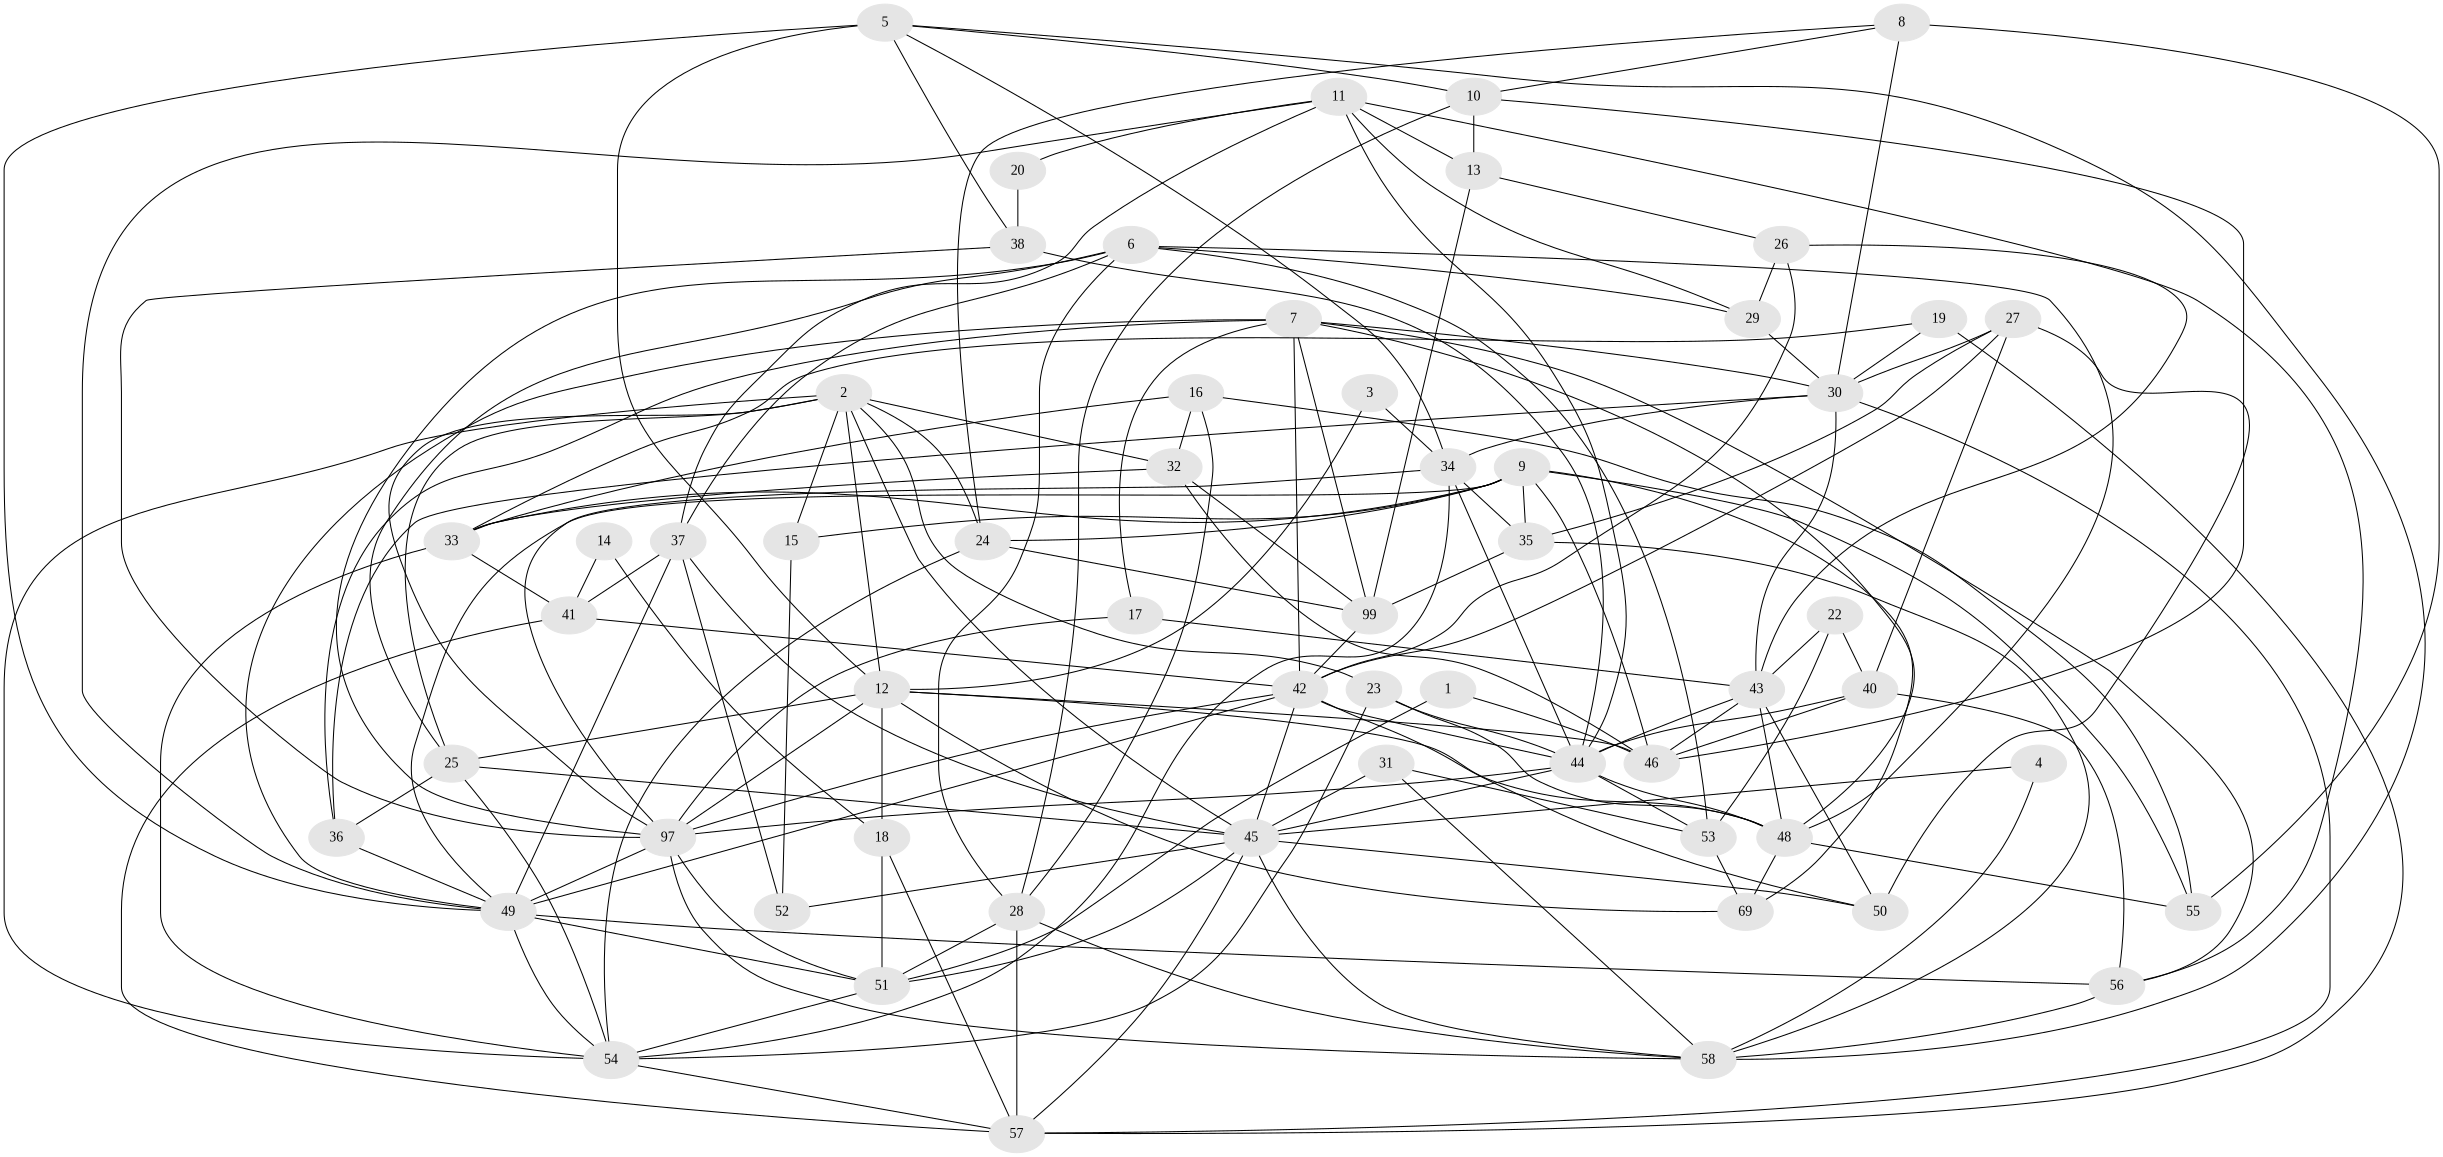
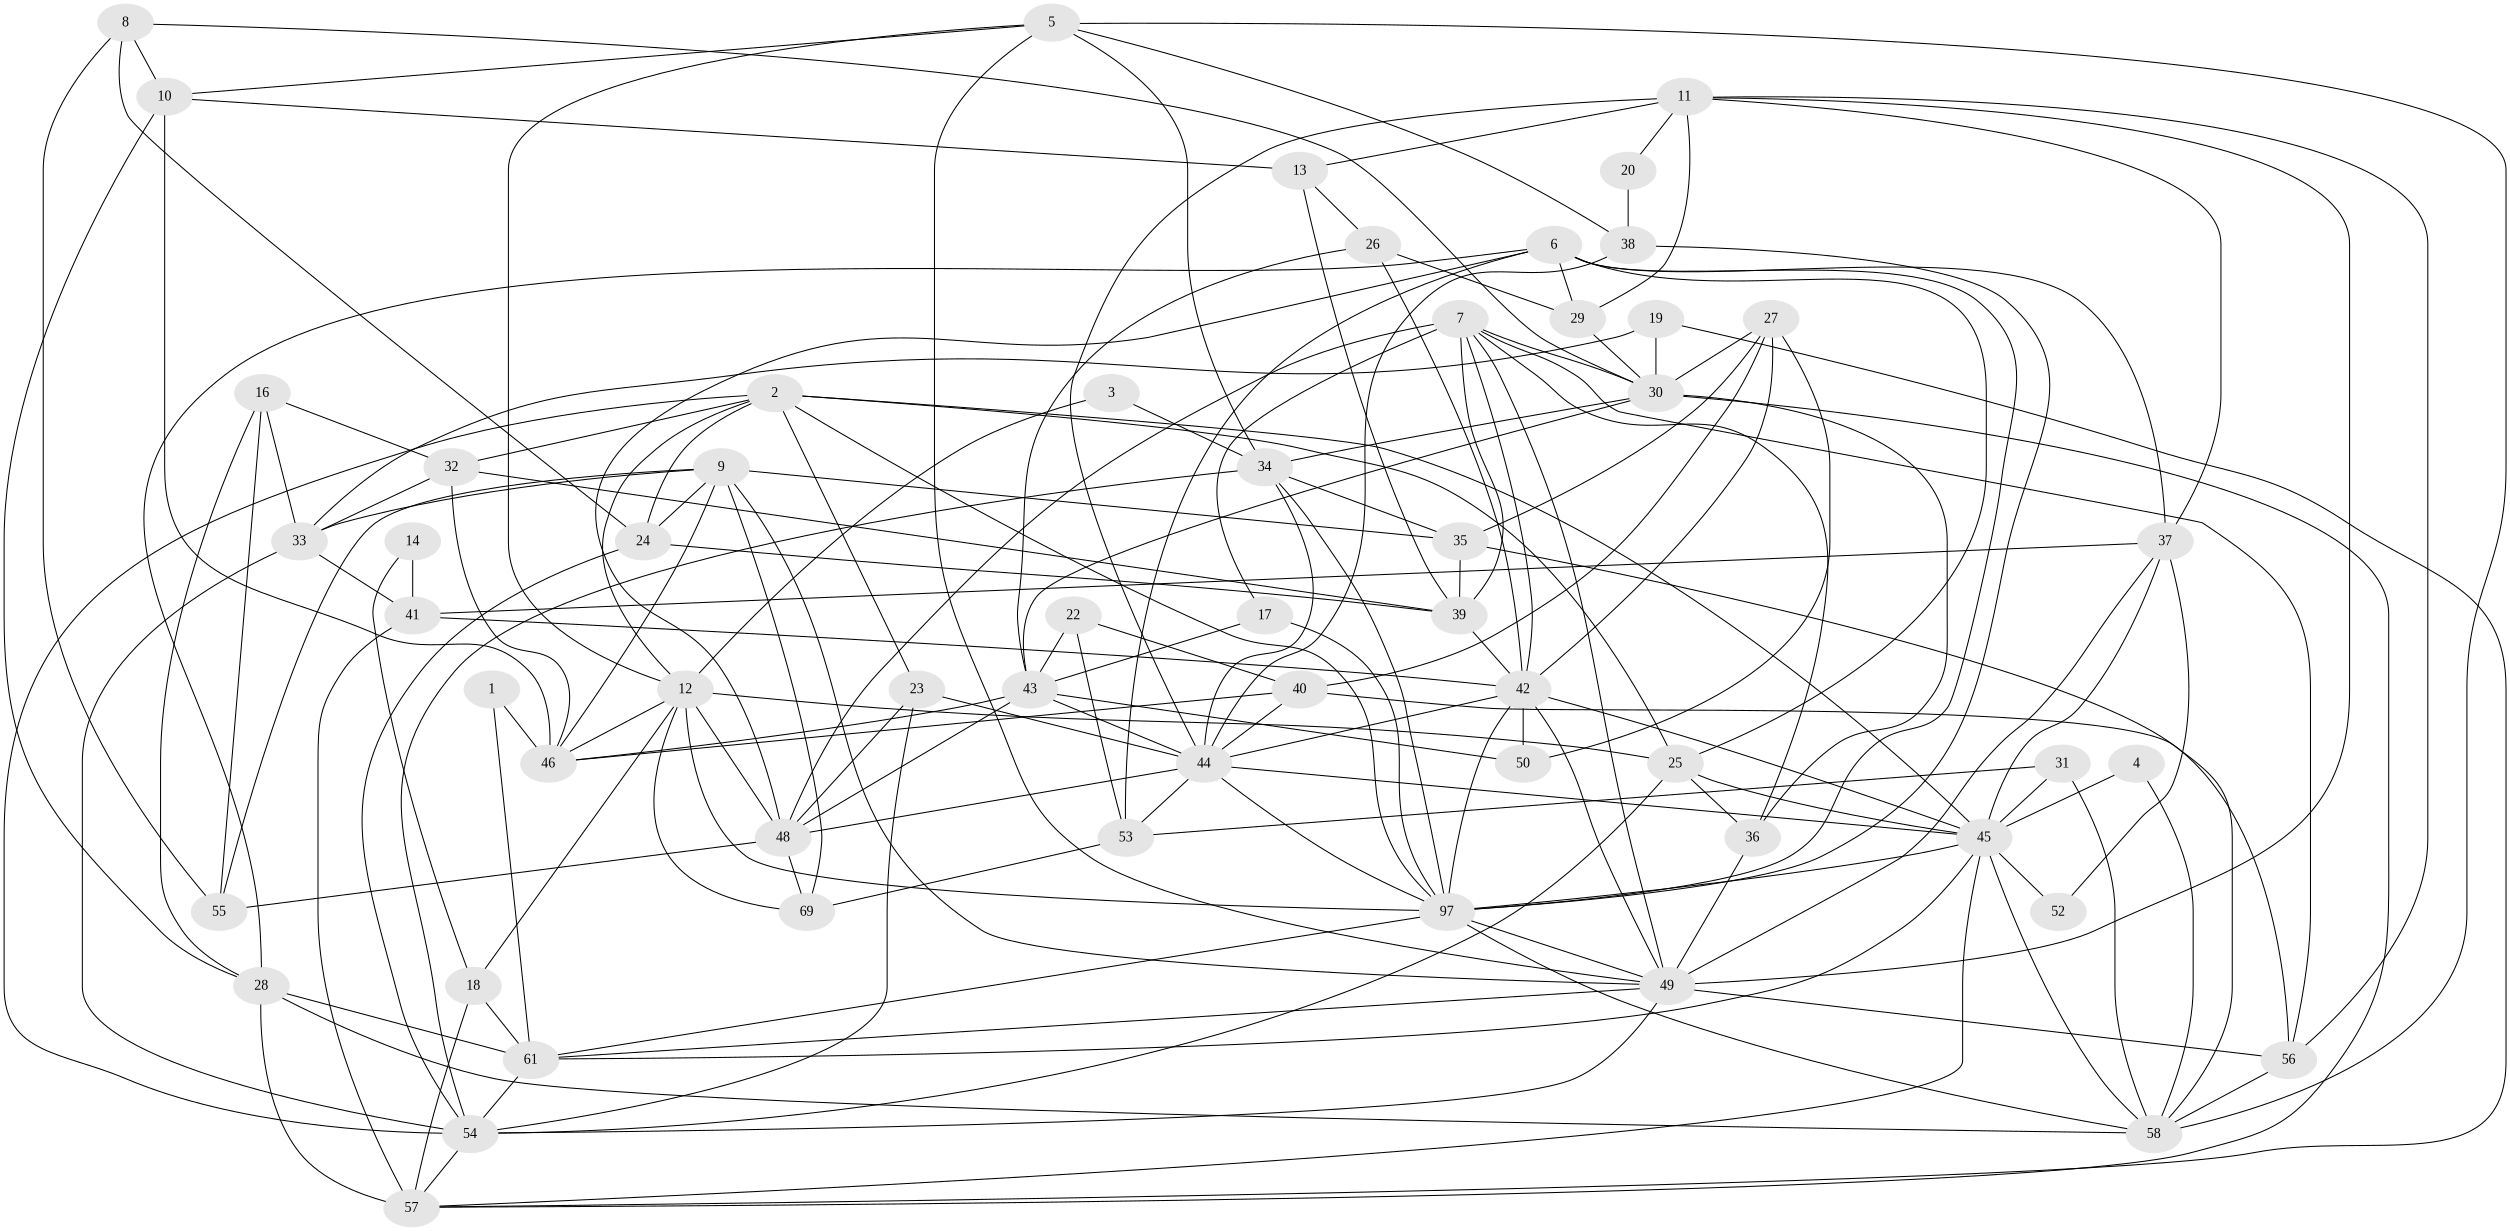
(791, 541) -> none
(1370, 615) -> (1459, 615)
(1567, 870) -> (1802, 872)
(882, 986) -> (531, 1060)
